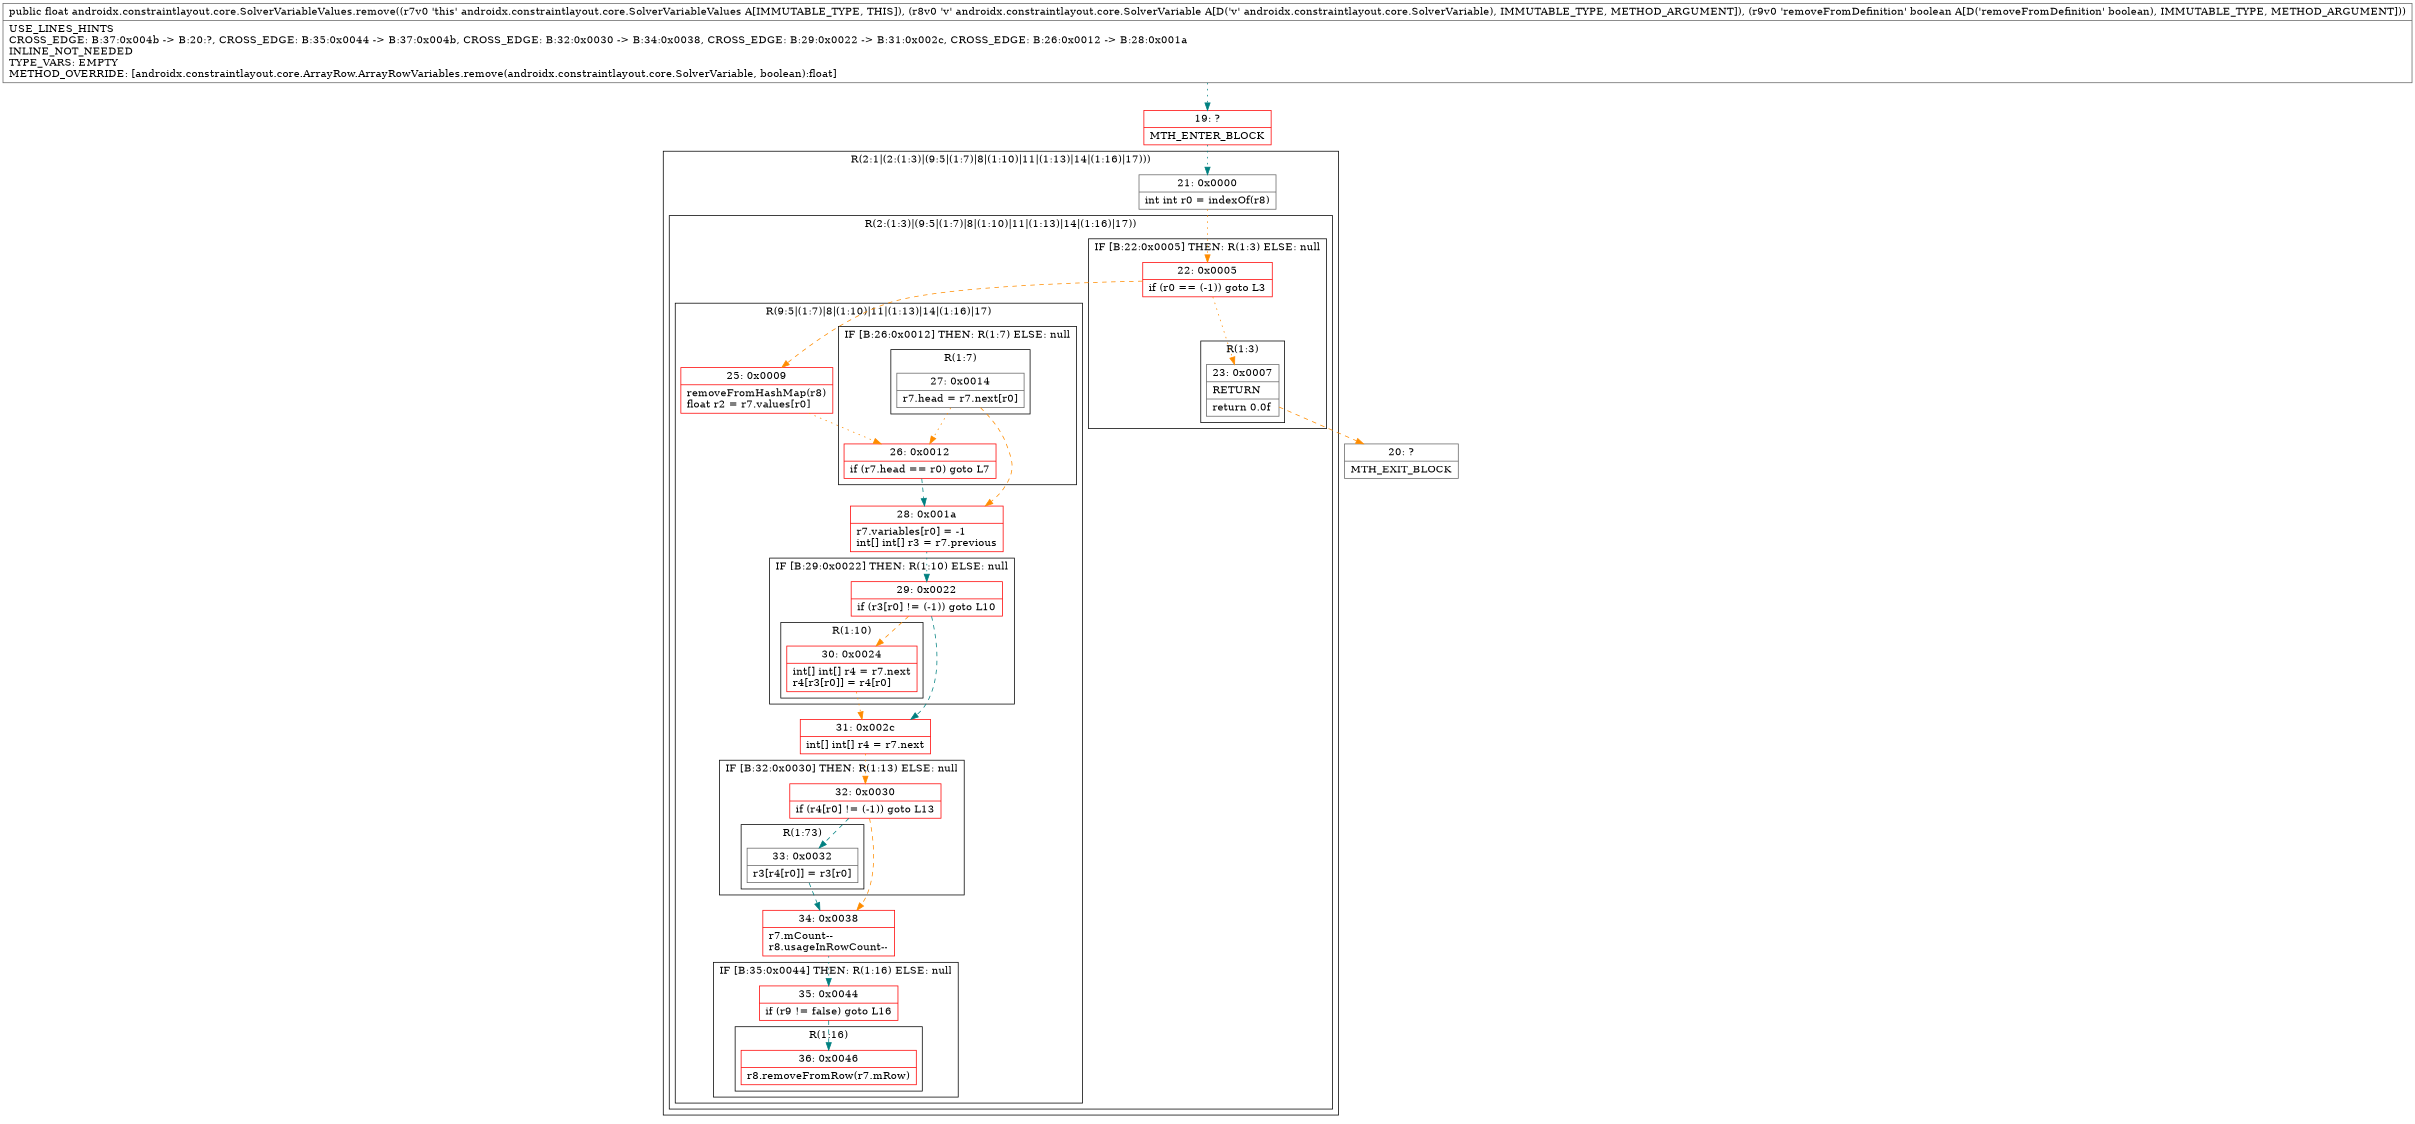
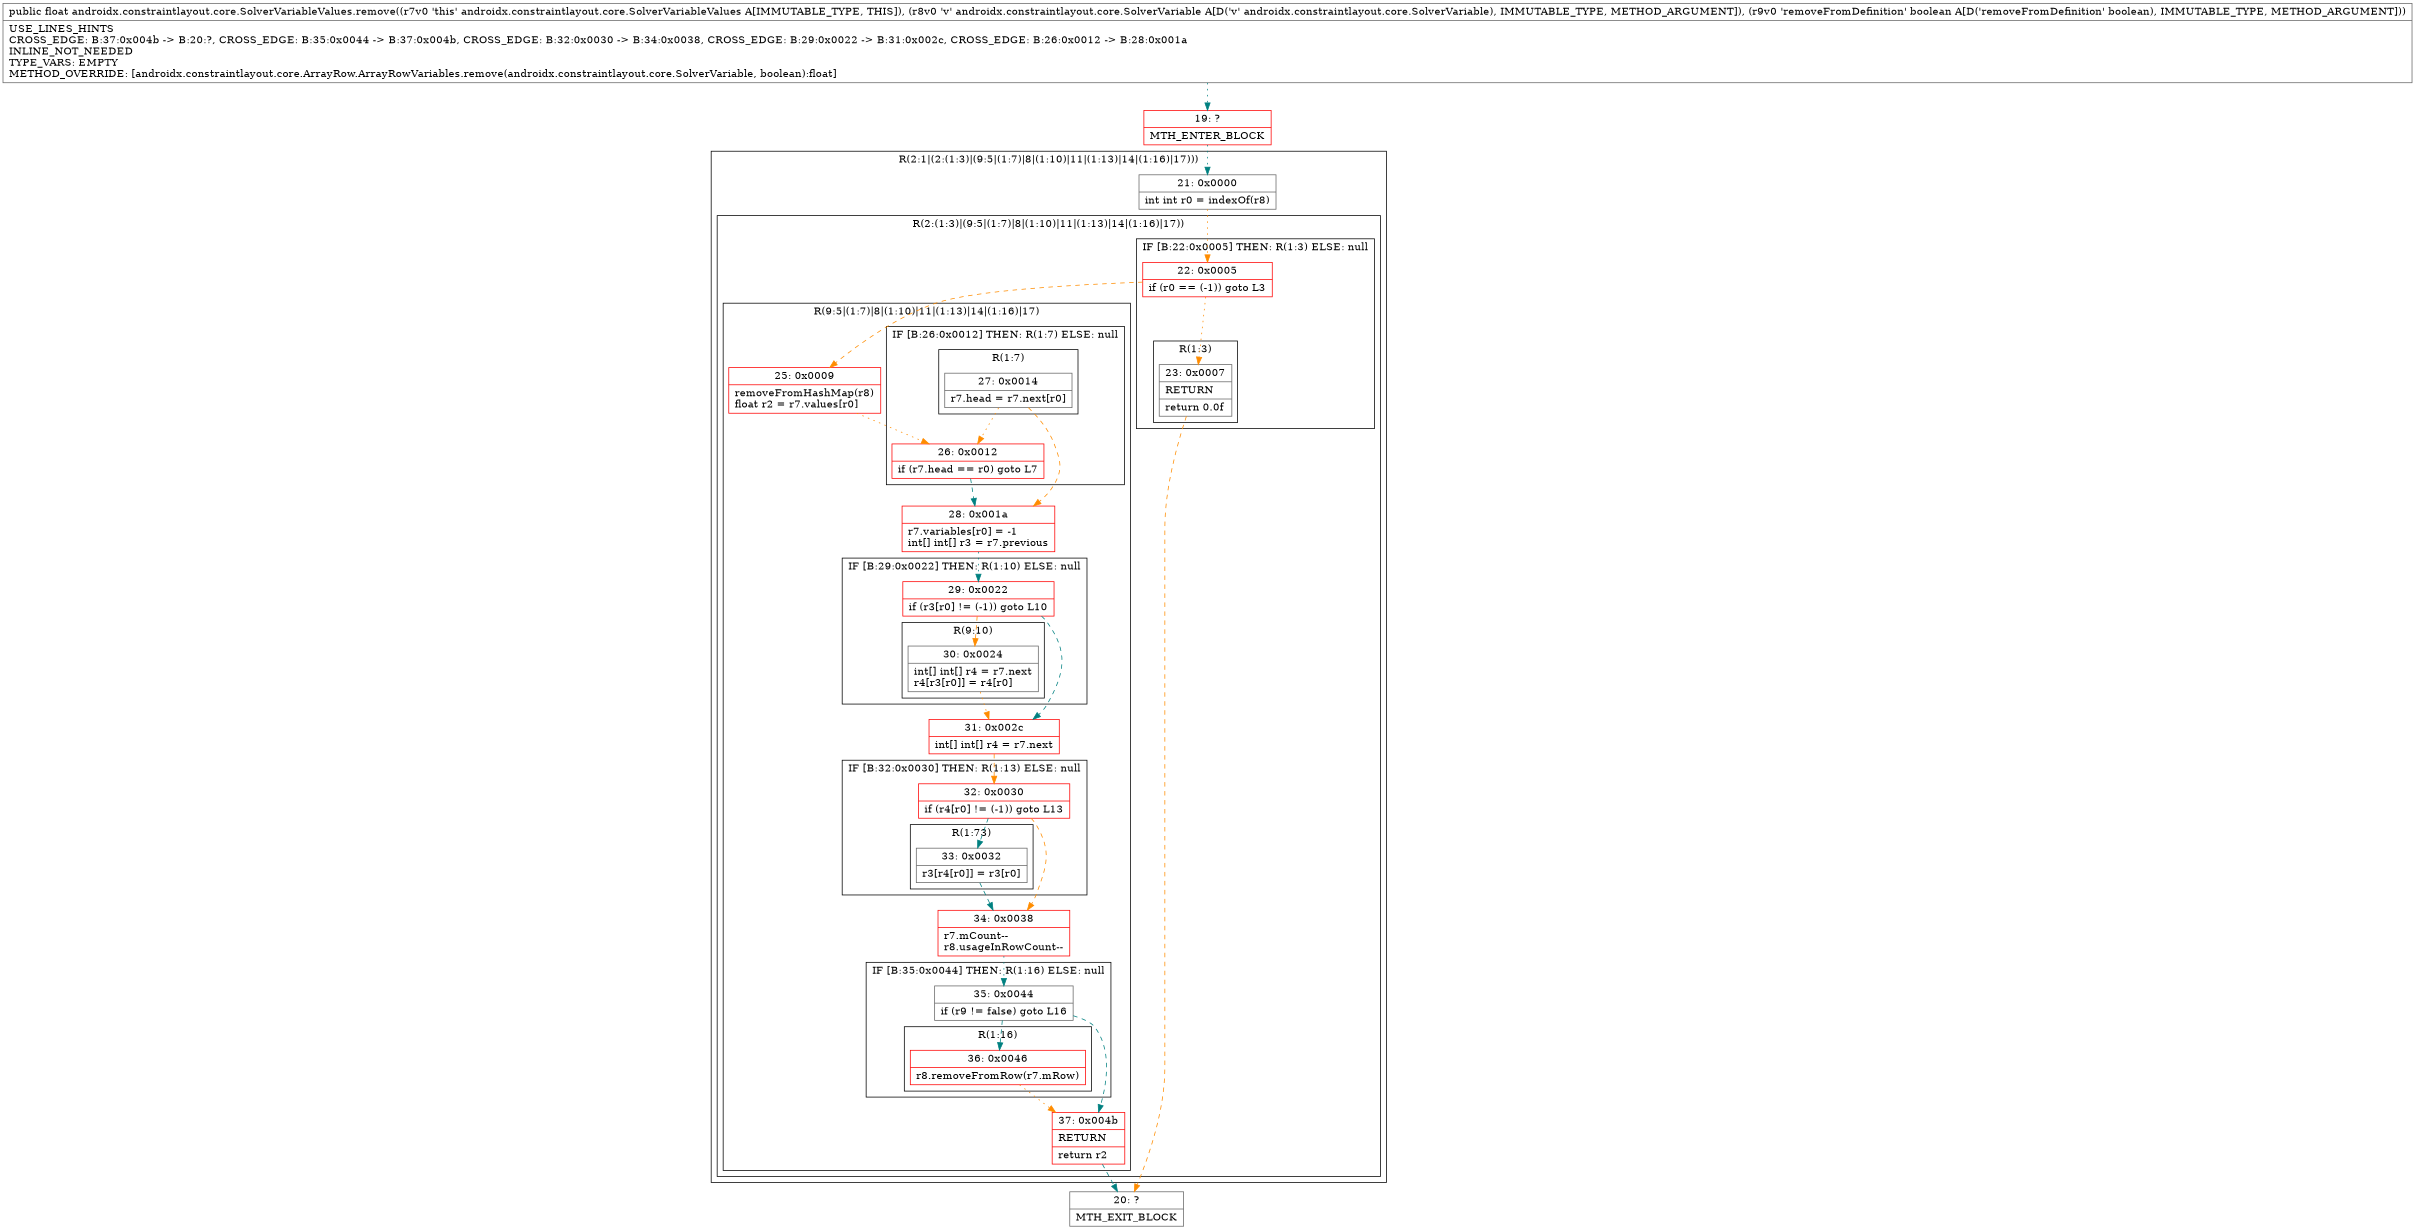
(852, 631) -> (973, 631)
(852, 669) -> (973, 669)
(865, 765) -> (994, 765)
(829, 1003) -> (1004, 1003)
none -> (1088, 1138)
